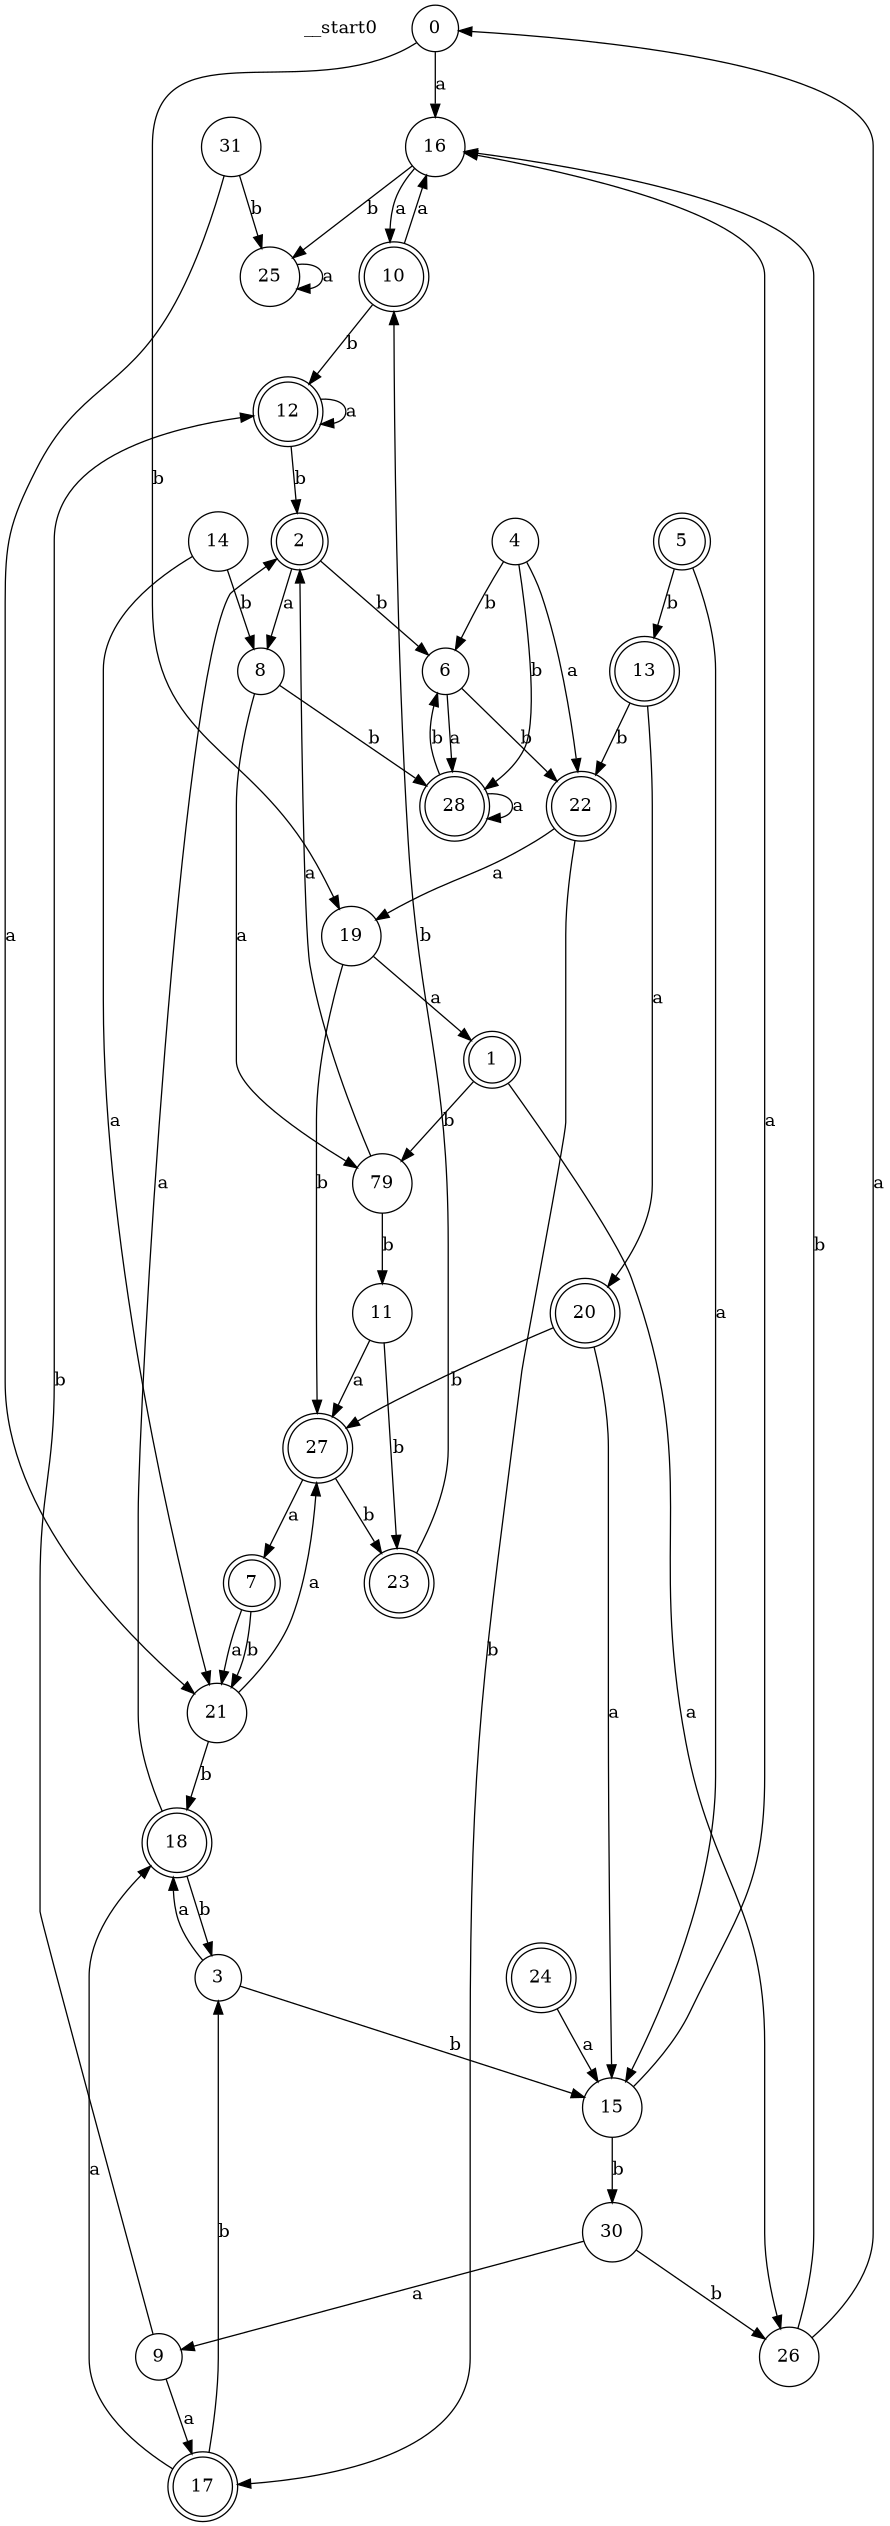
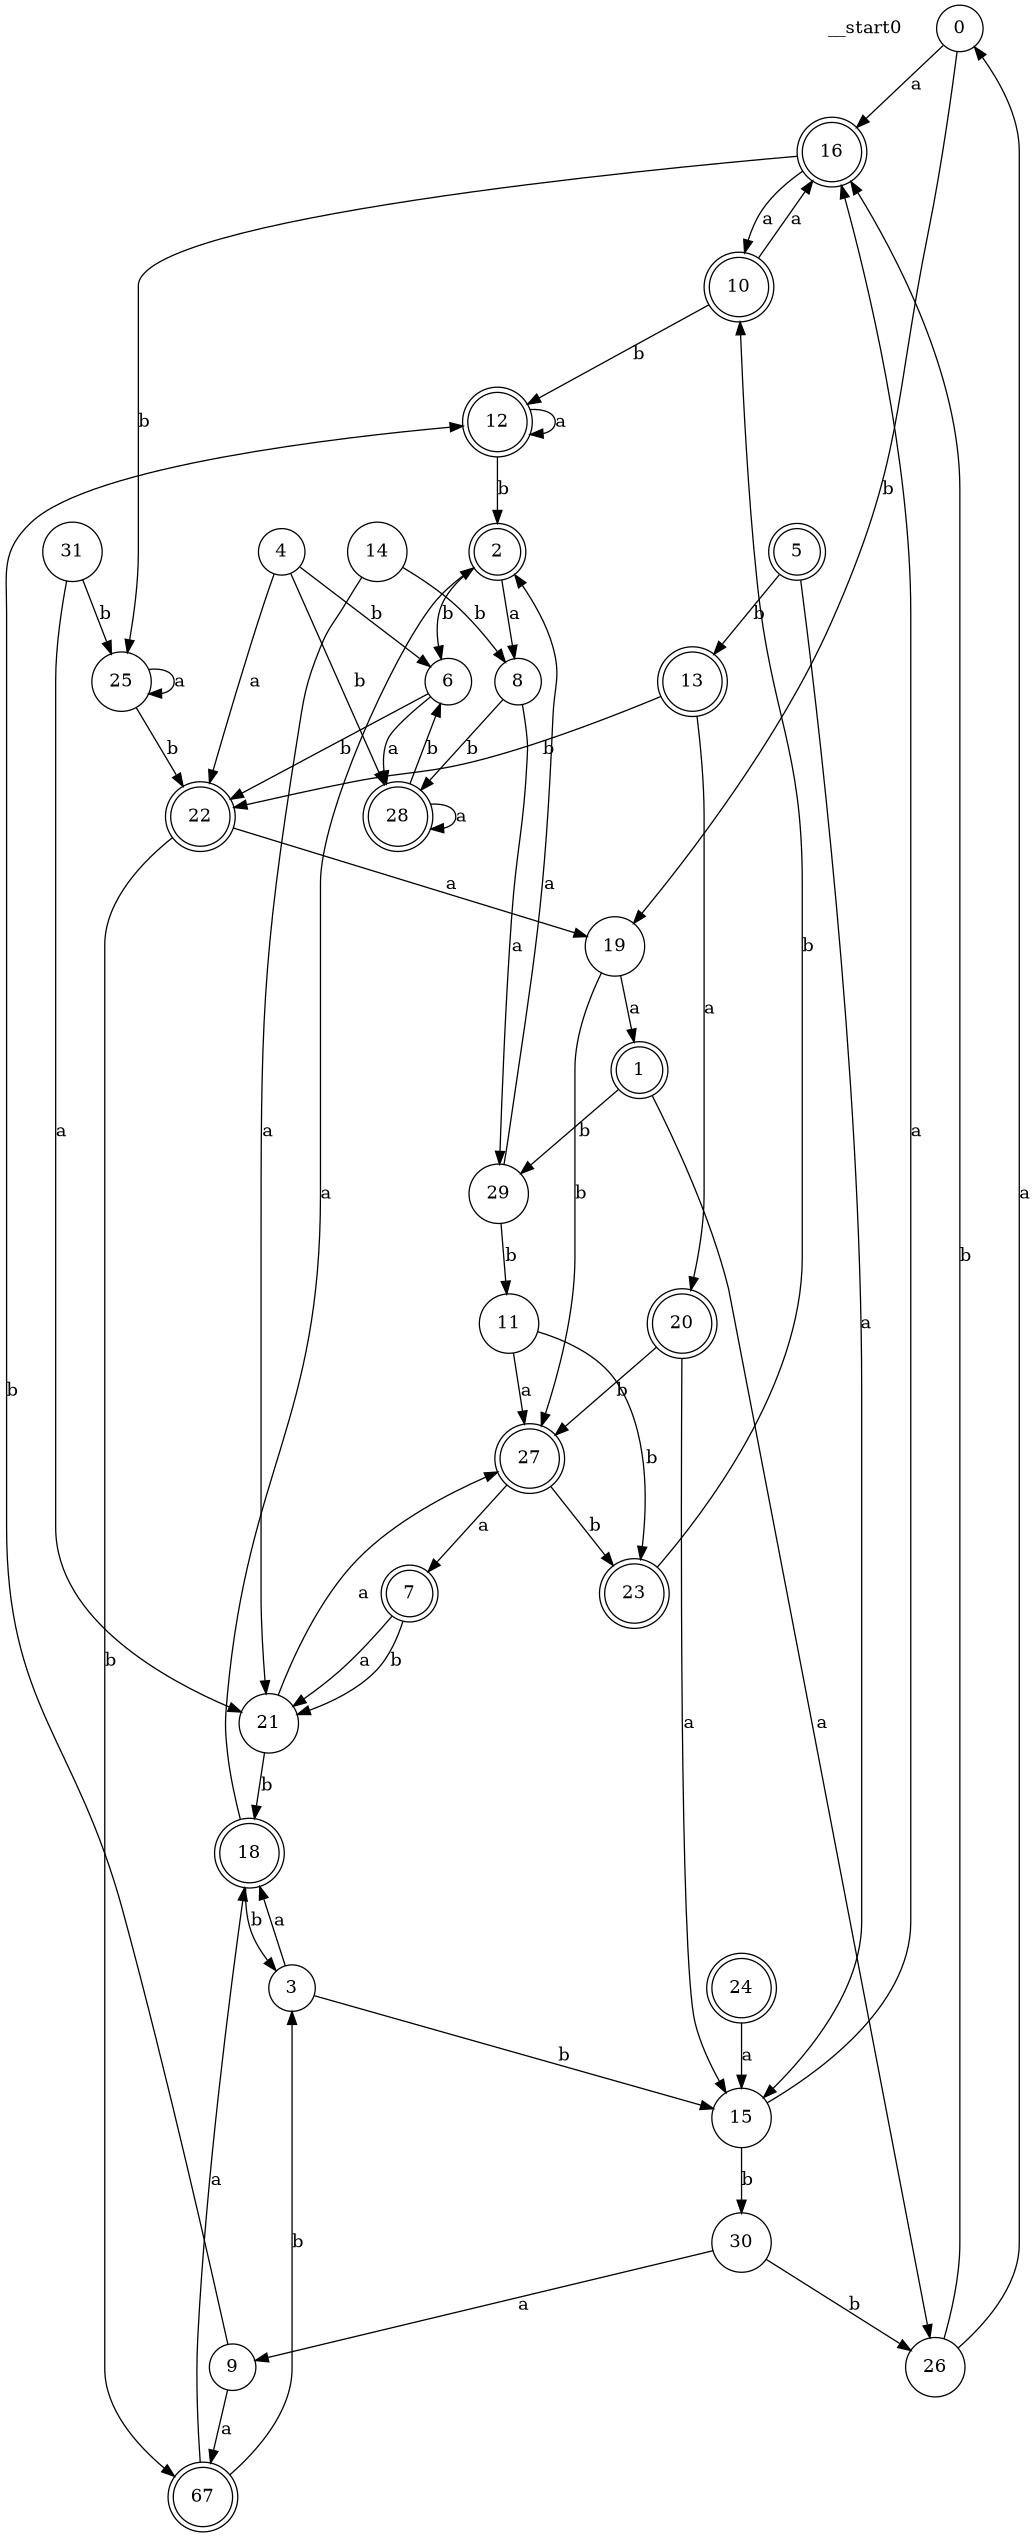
(435, 147) -> (832, 152)
none -> (156, 741)
(382, 1183) -> (499, 1194)
(203, 2487) -> (203, 2497)
